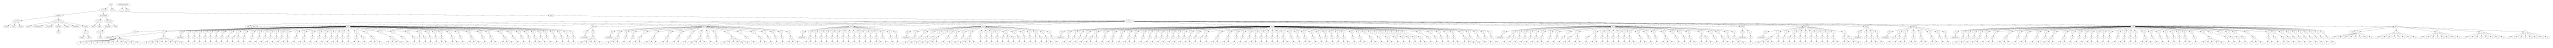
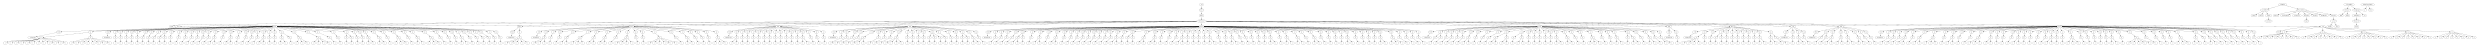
(104, 10) -> none
none -> (2269, 21)
